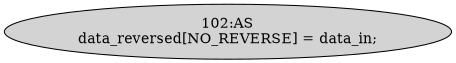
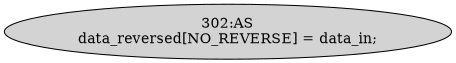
(228, 32) -> (228, 32)
